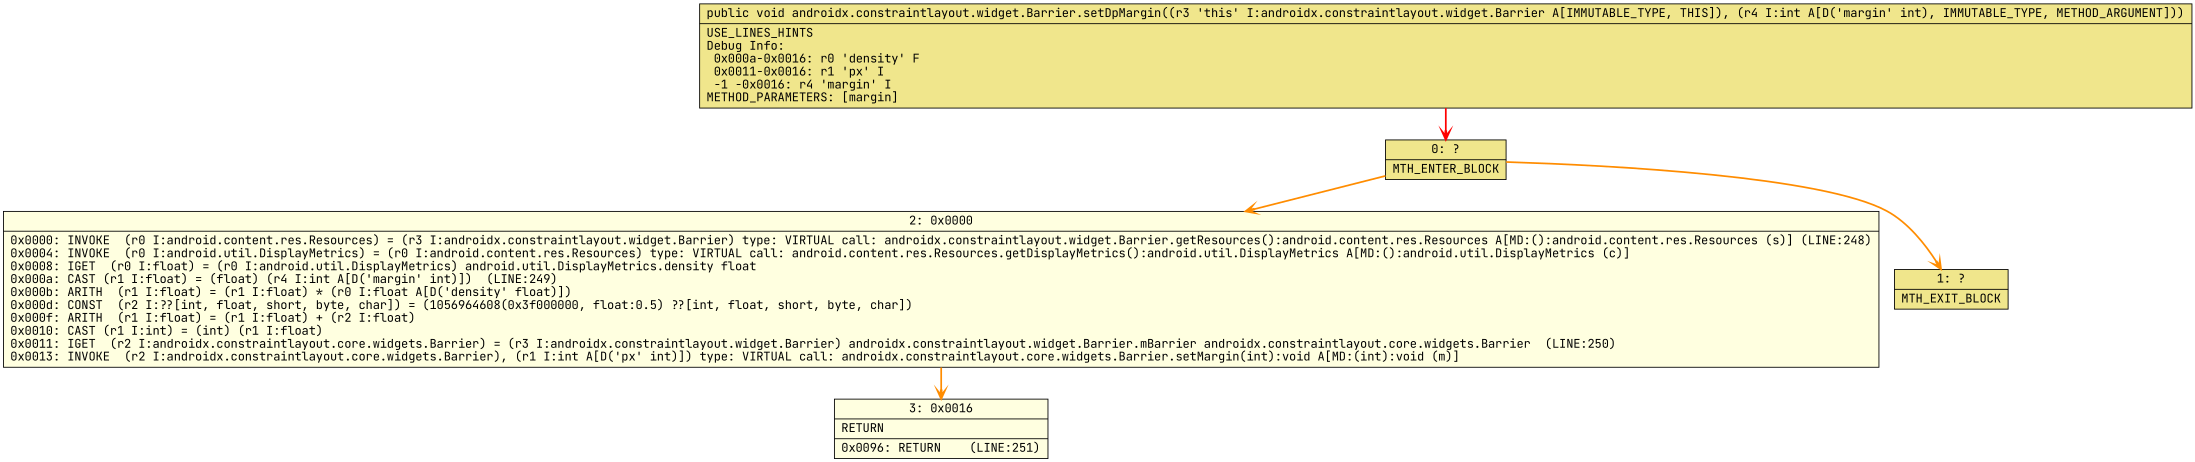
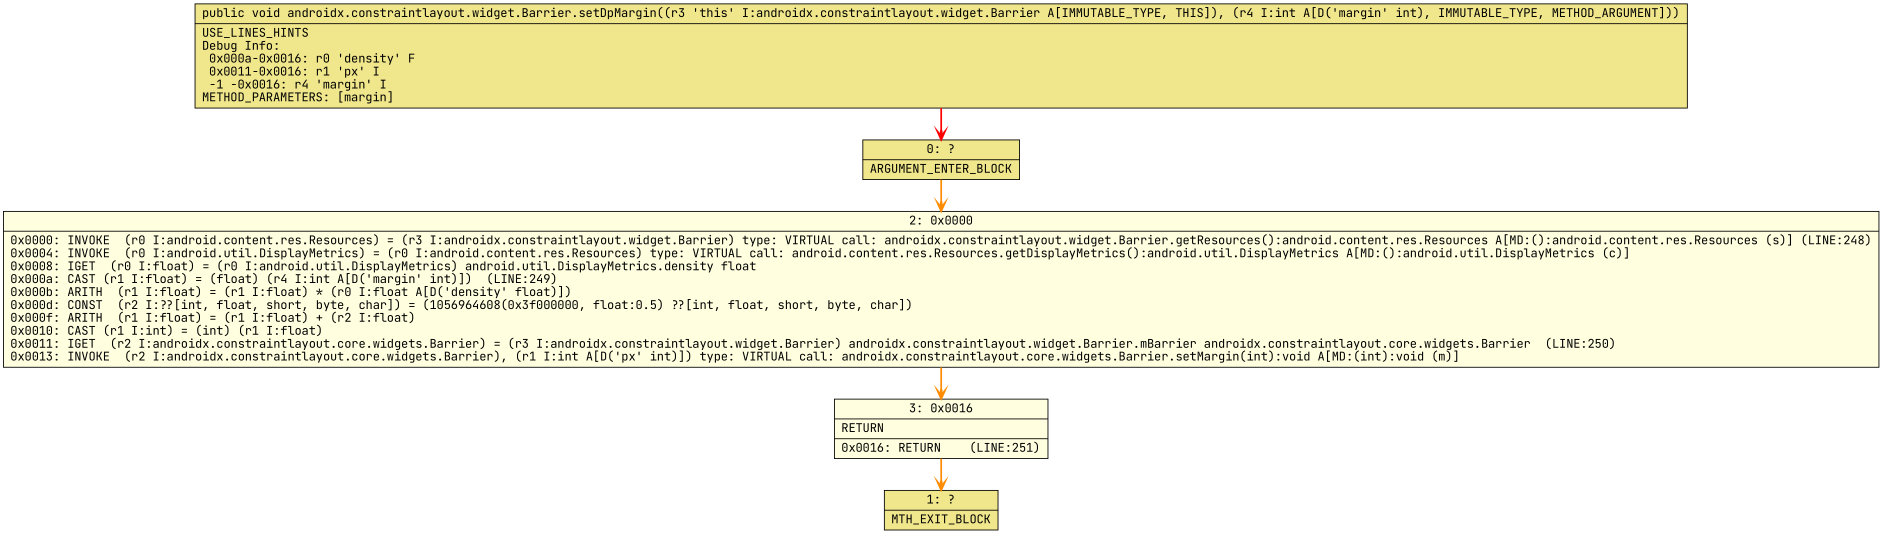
(1446, 169) -> (941, 169)
(1734, 177) -> (941, 470)
(941, 448) -> (941, 448)
